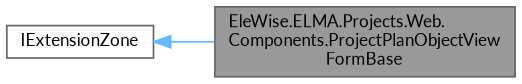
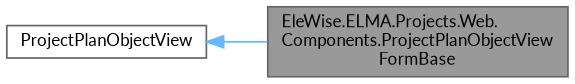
(80, 42) -> (107, 42)
